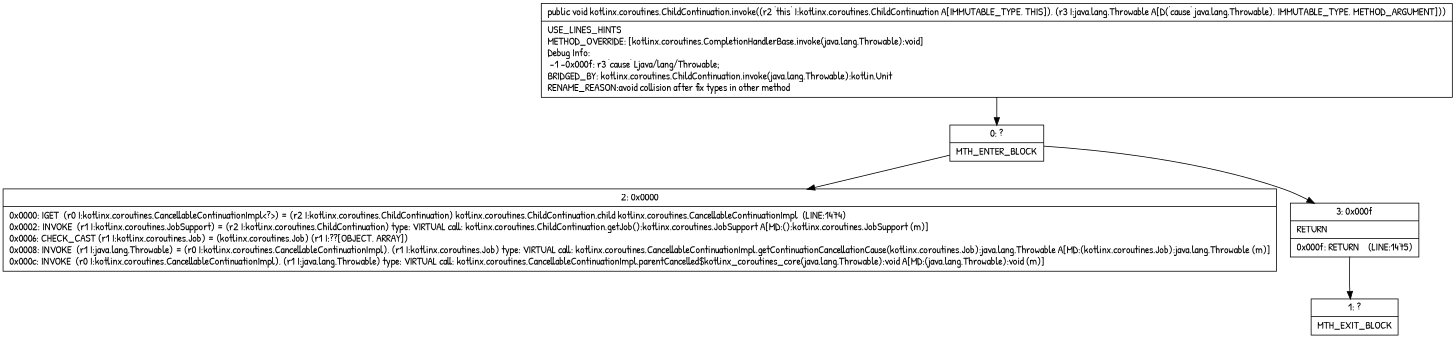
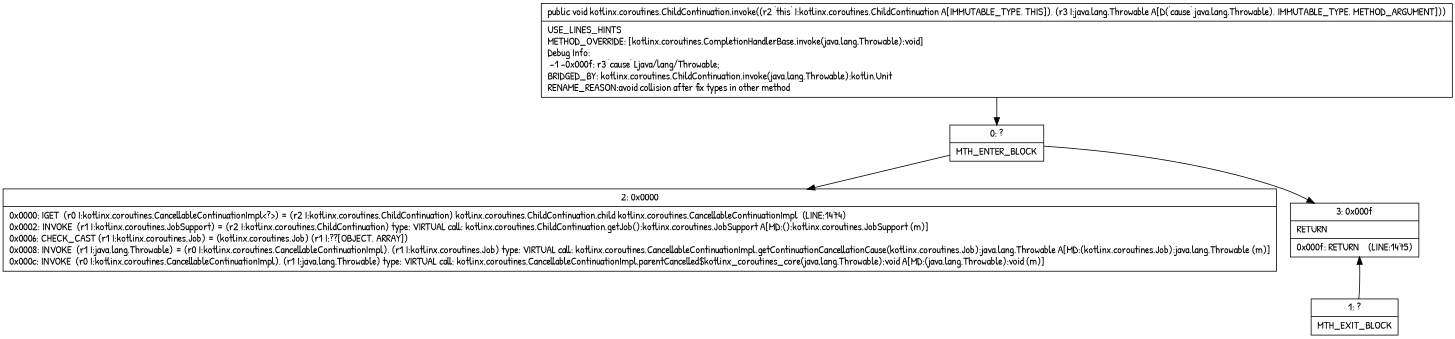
(1349, 274) -> (1360, 282)
